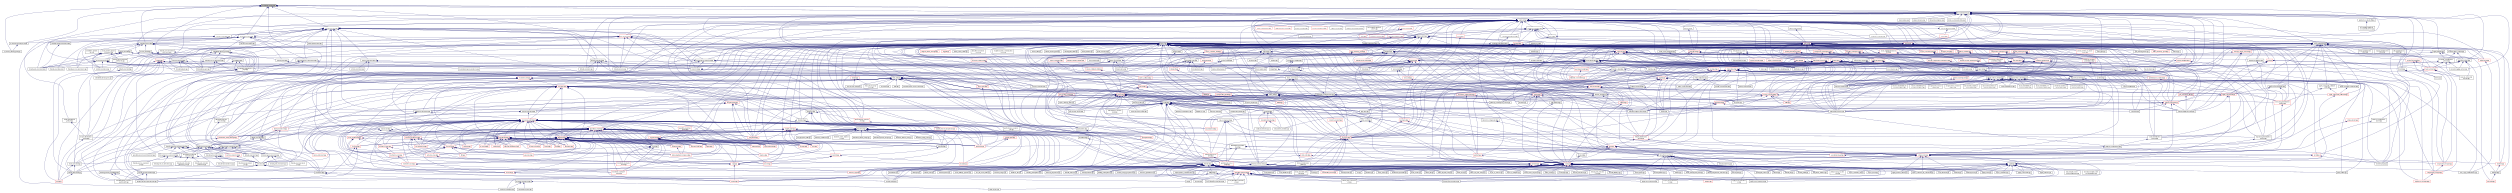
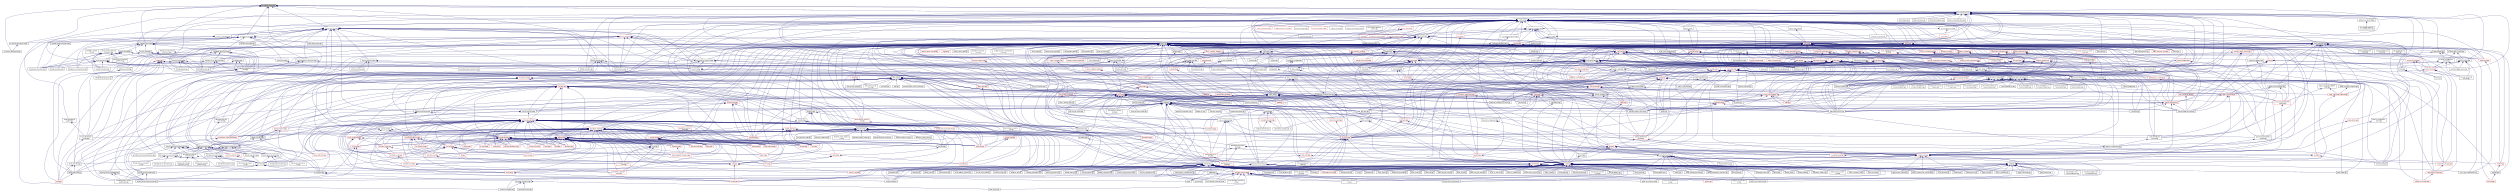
(1198, 177) -> (1201, 177)
